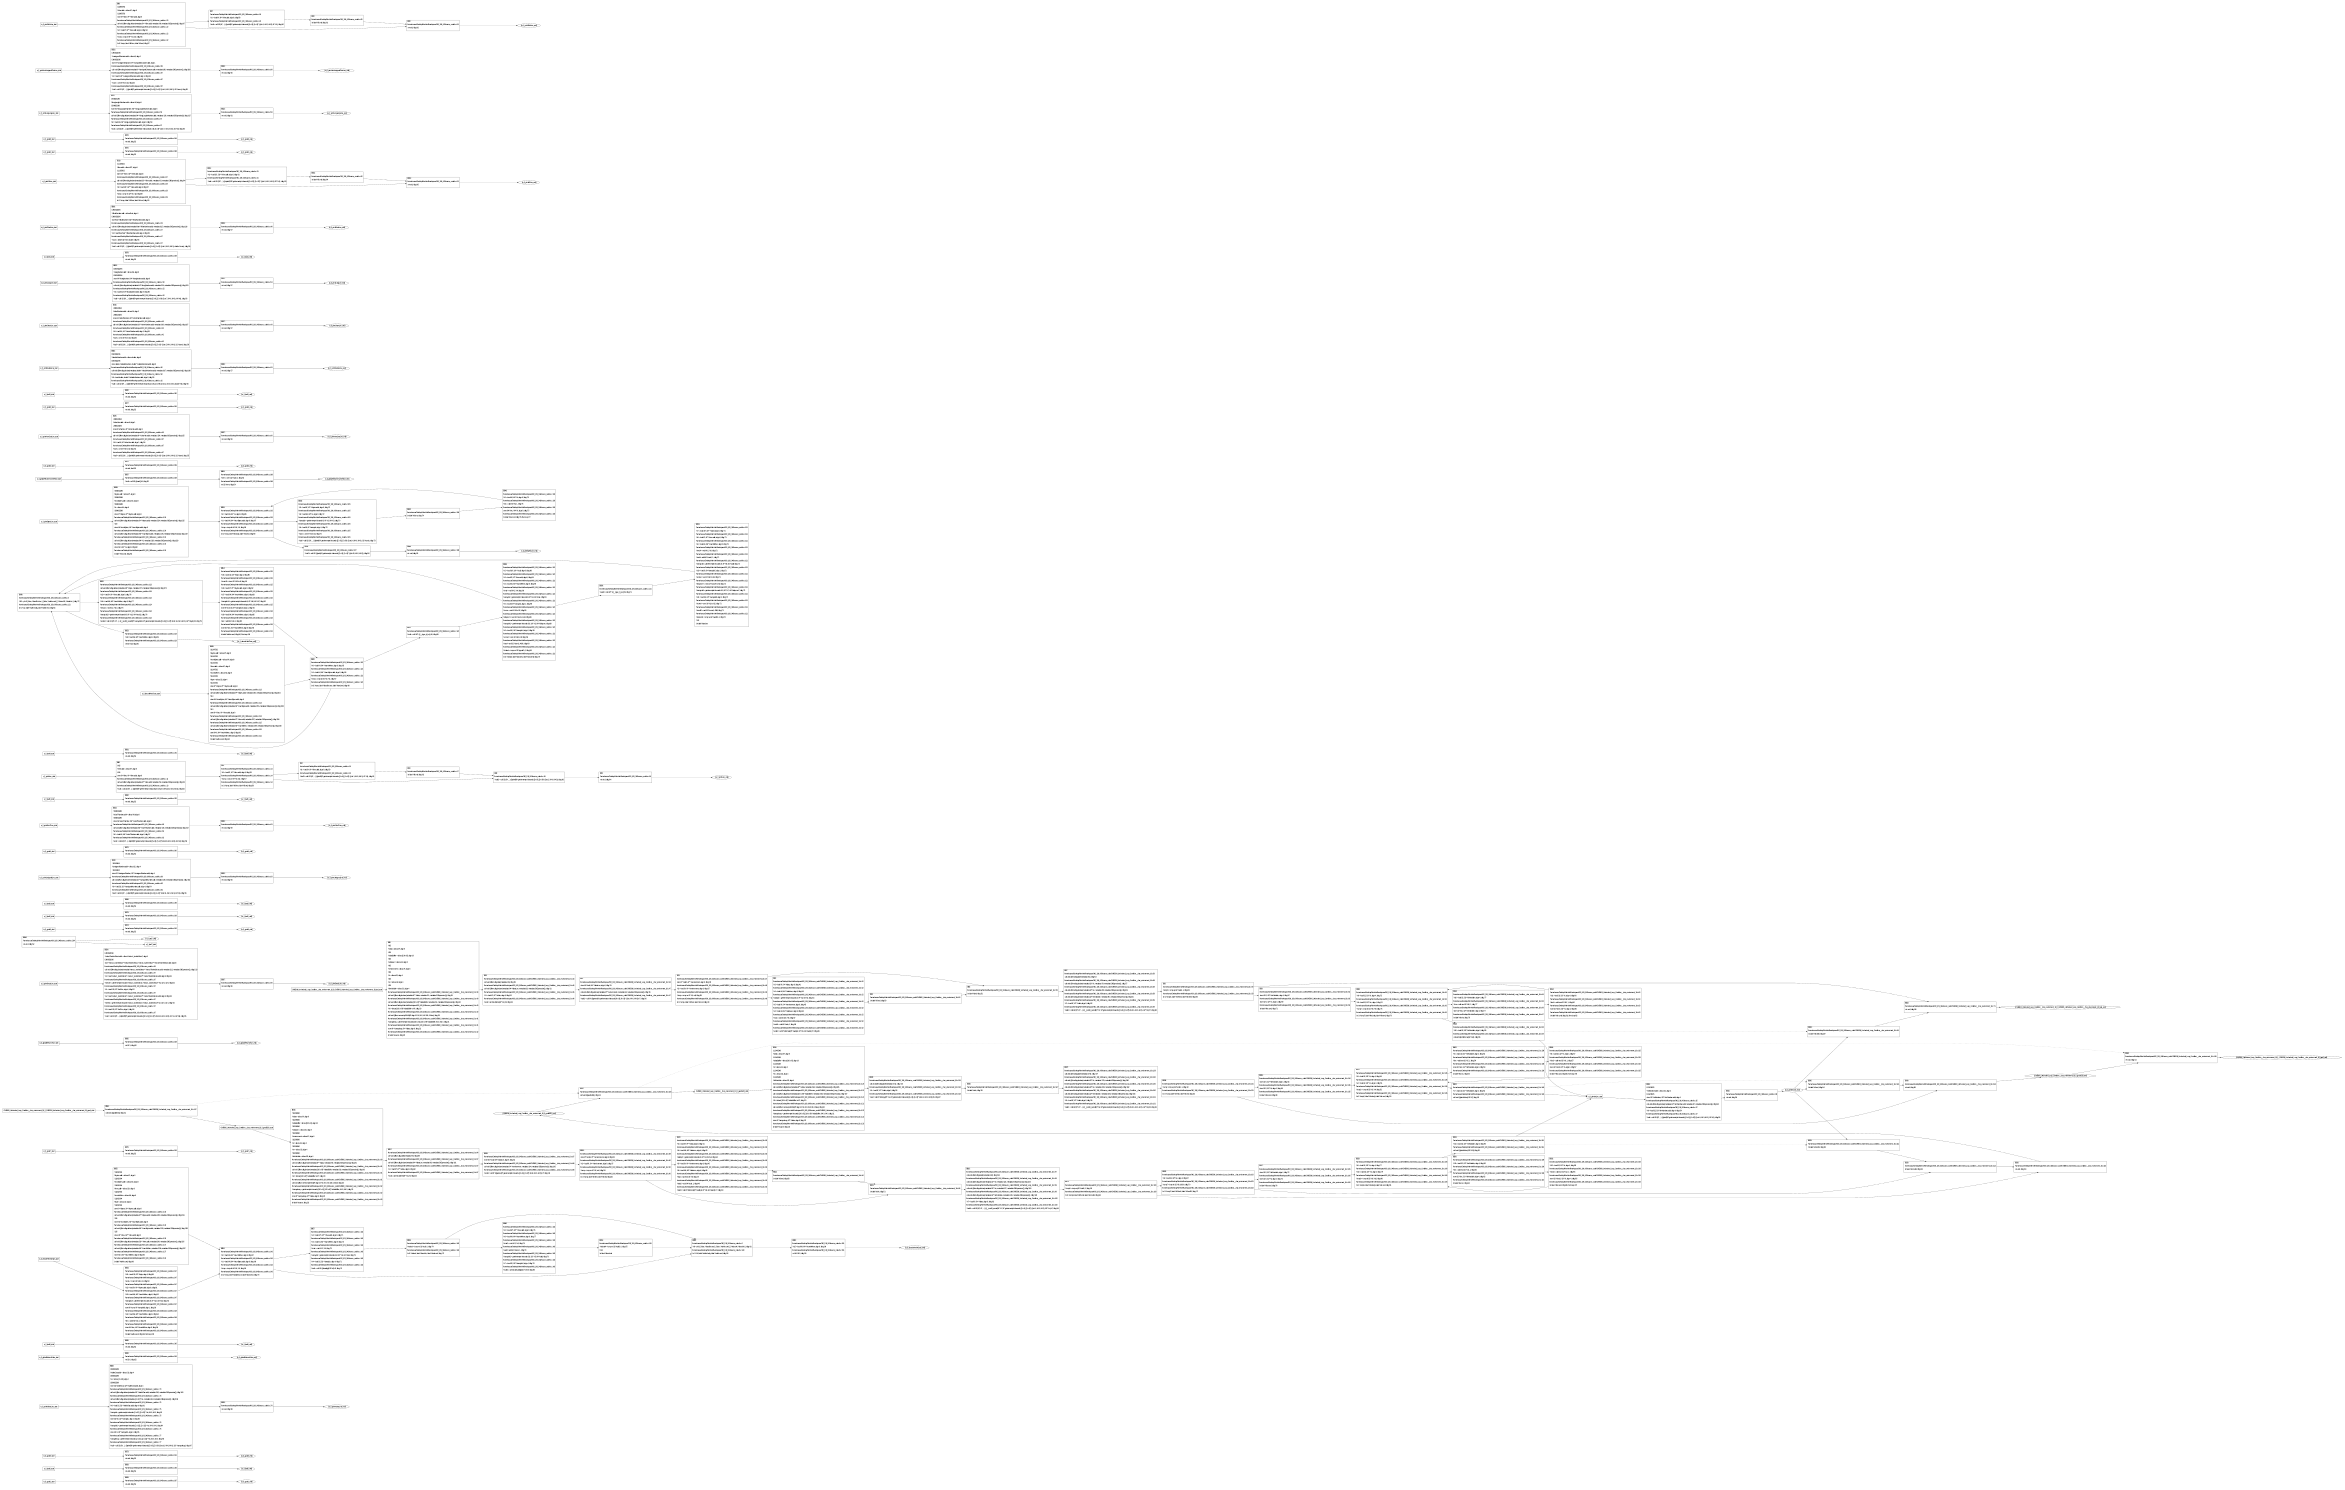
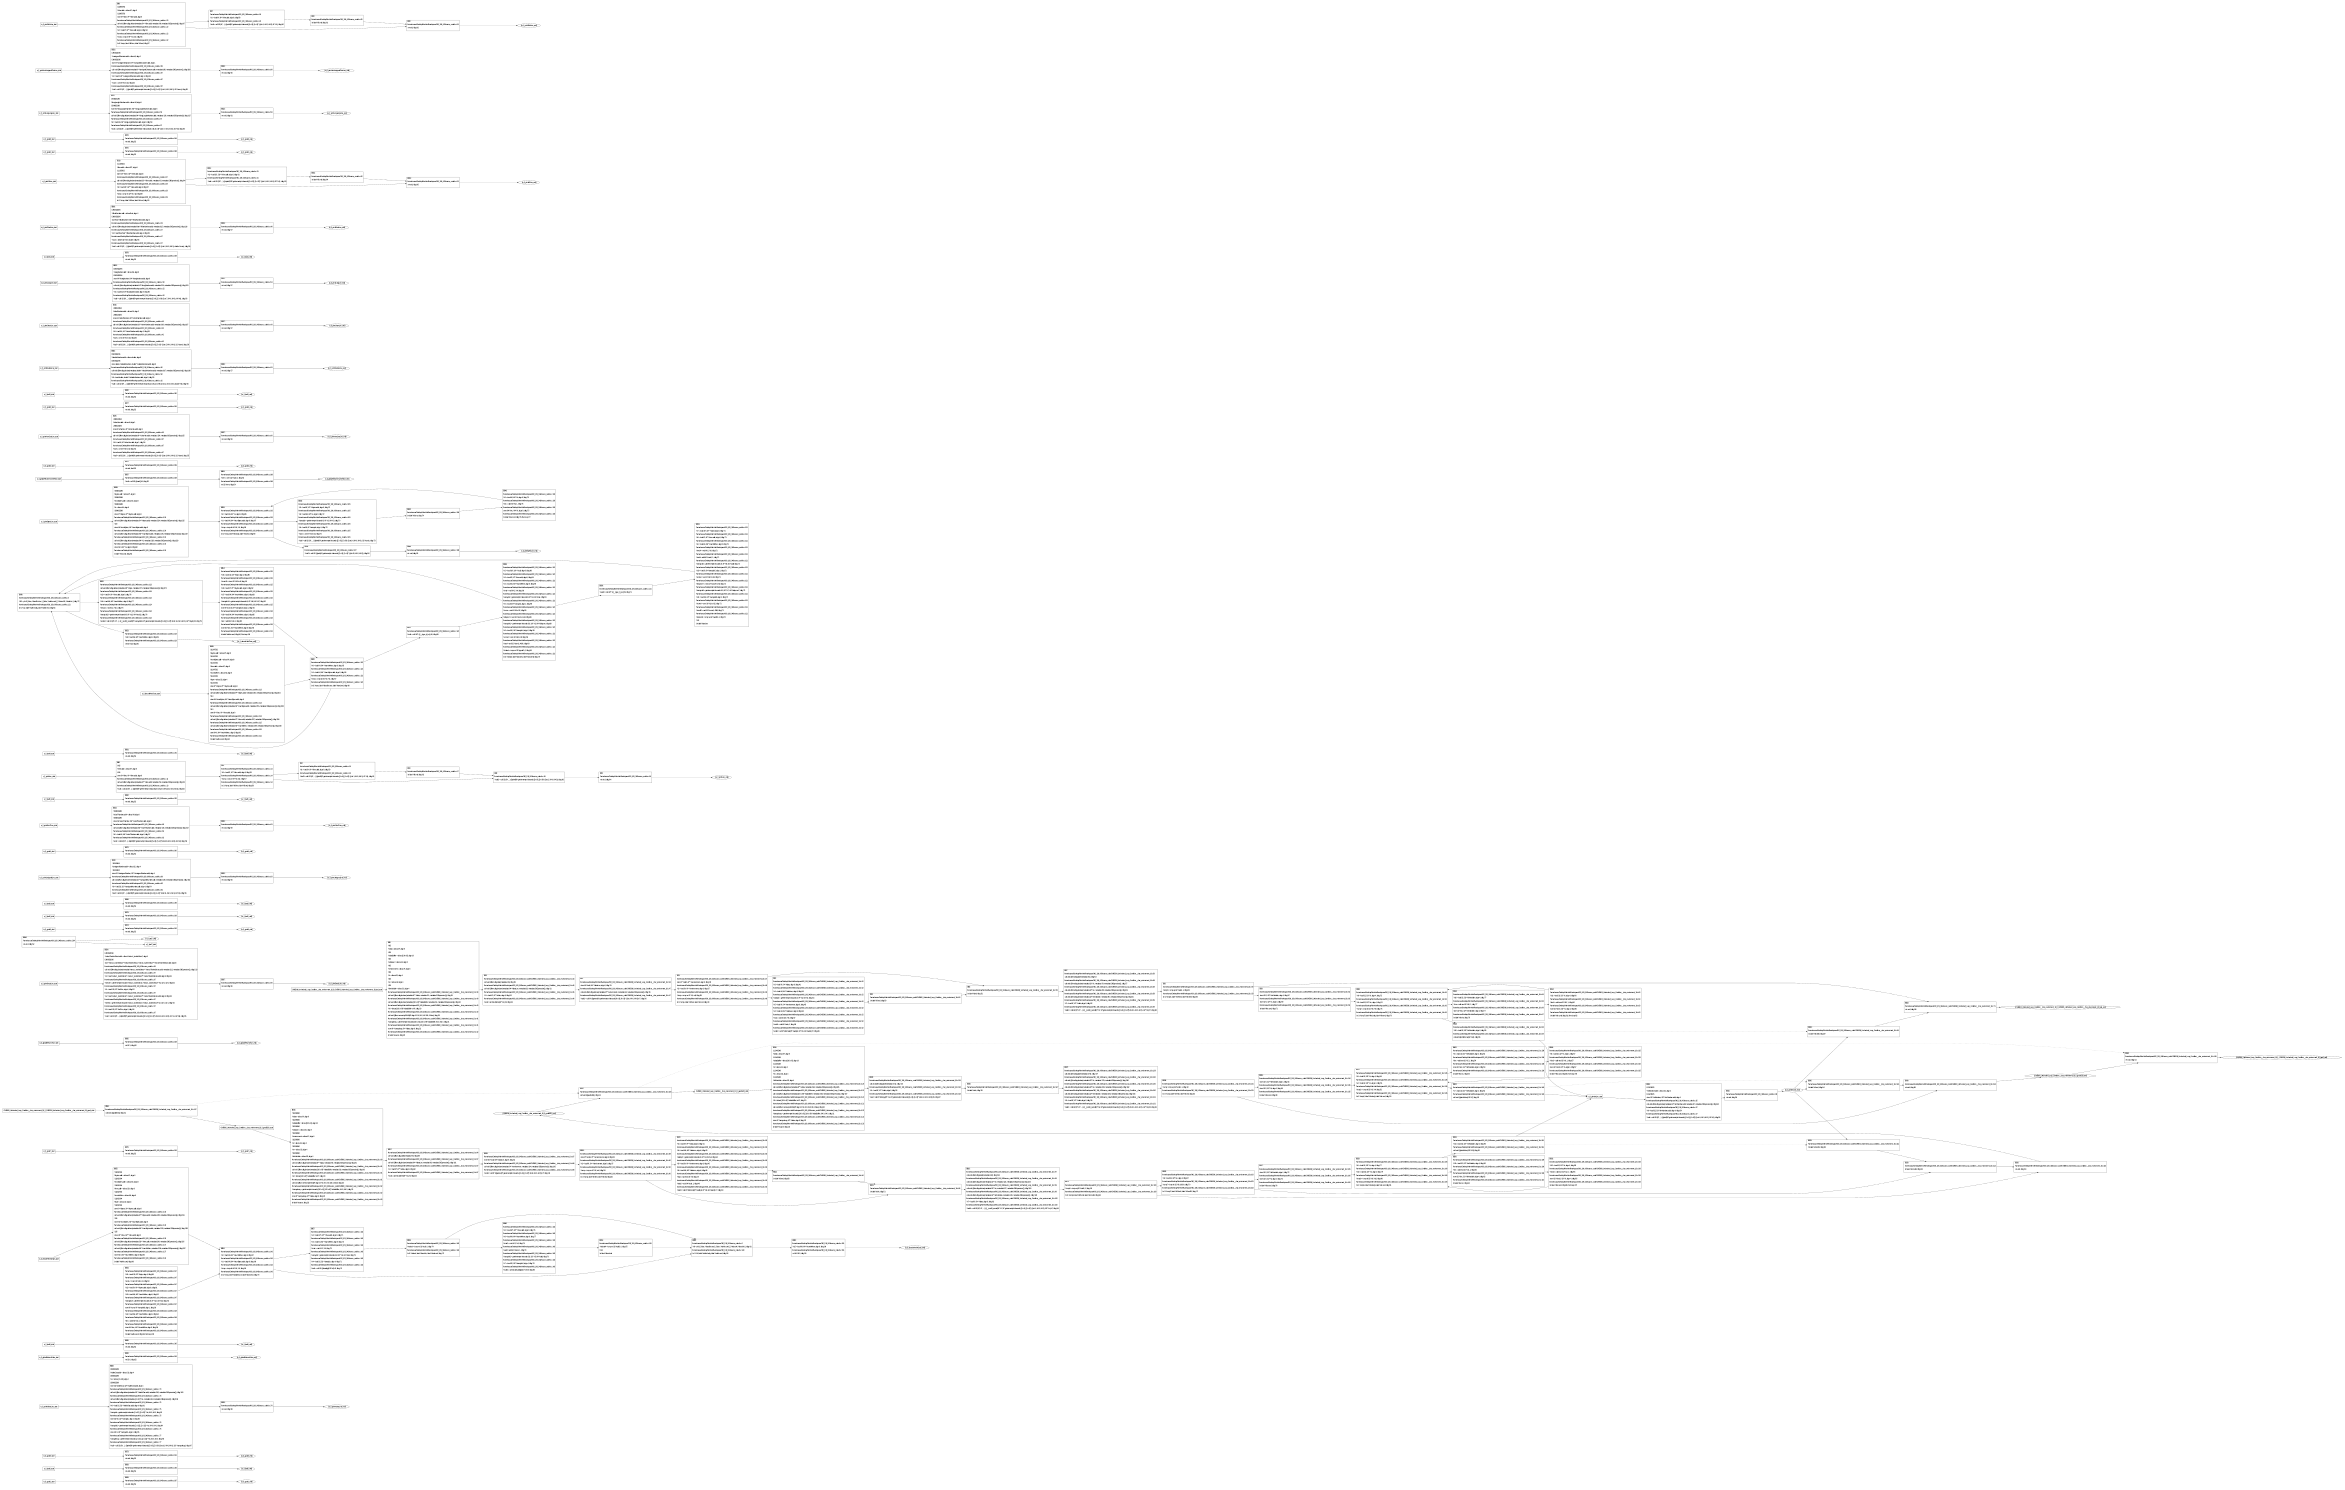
(88, 1276) -> (83, 1245)
